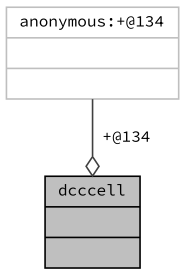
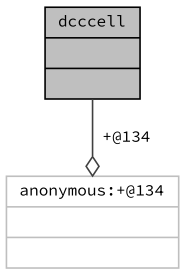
(93, 128) -> (93, 128)
